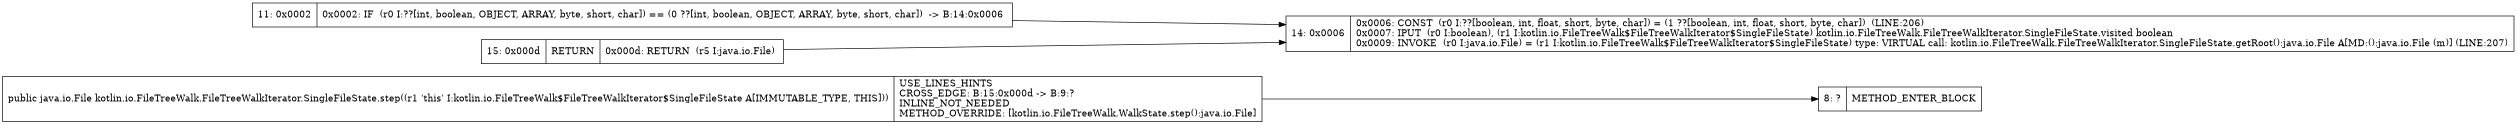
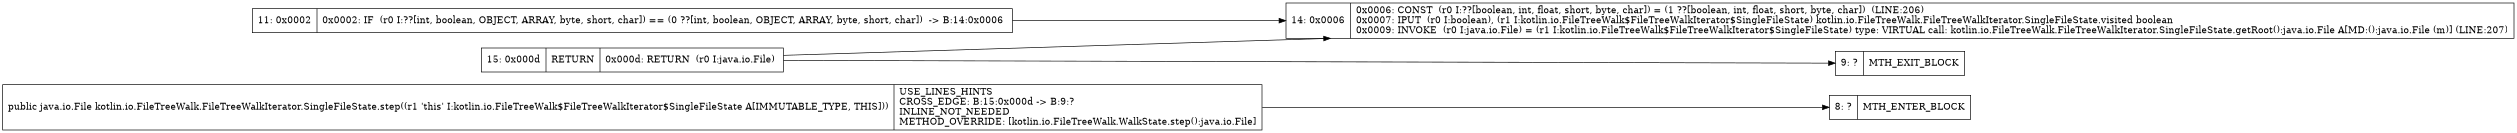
(692, 51) -> (692, 60)
none -> (1900, 63)
(1914, 99) -> (1914, 107)
